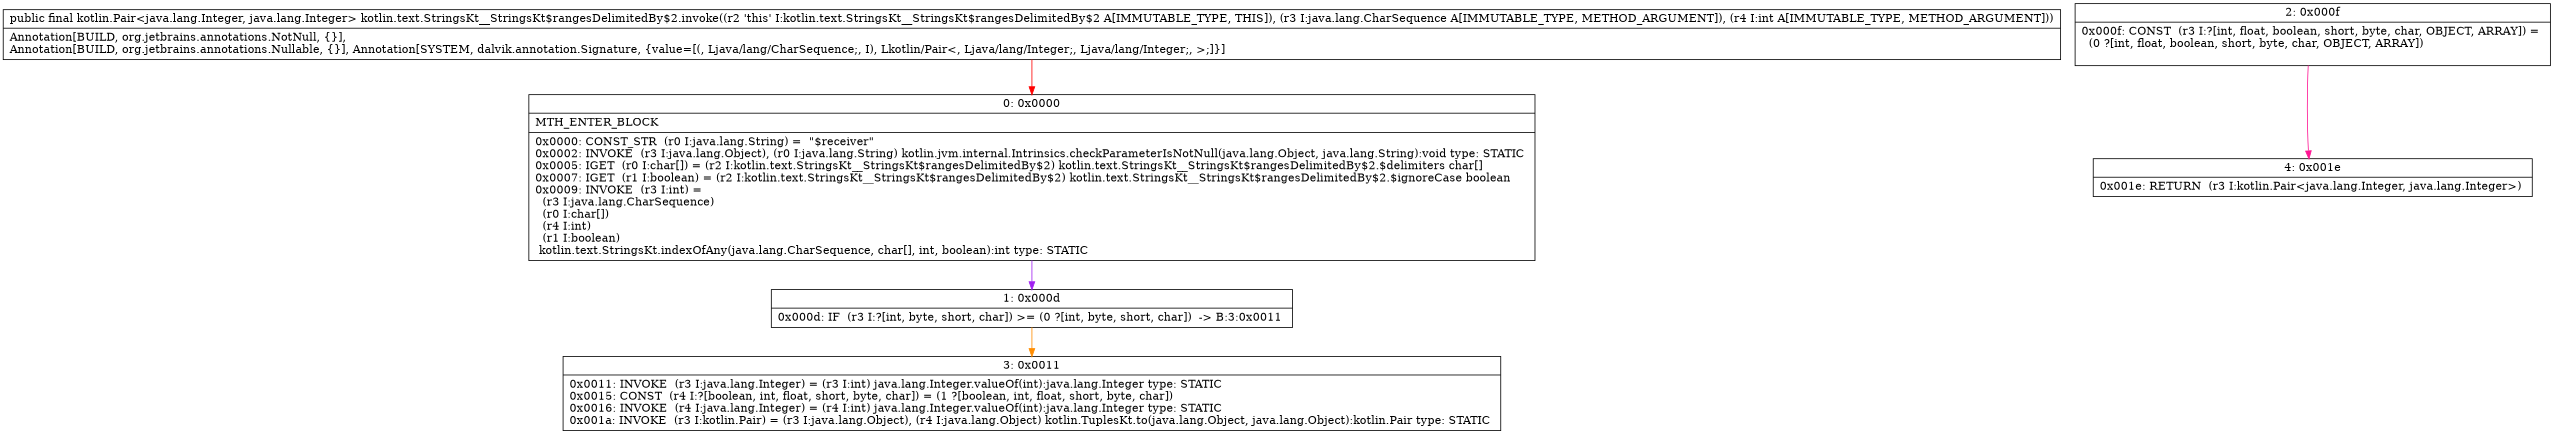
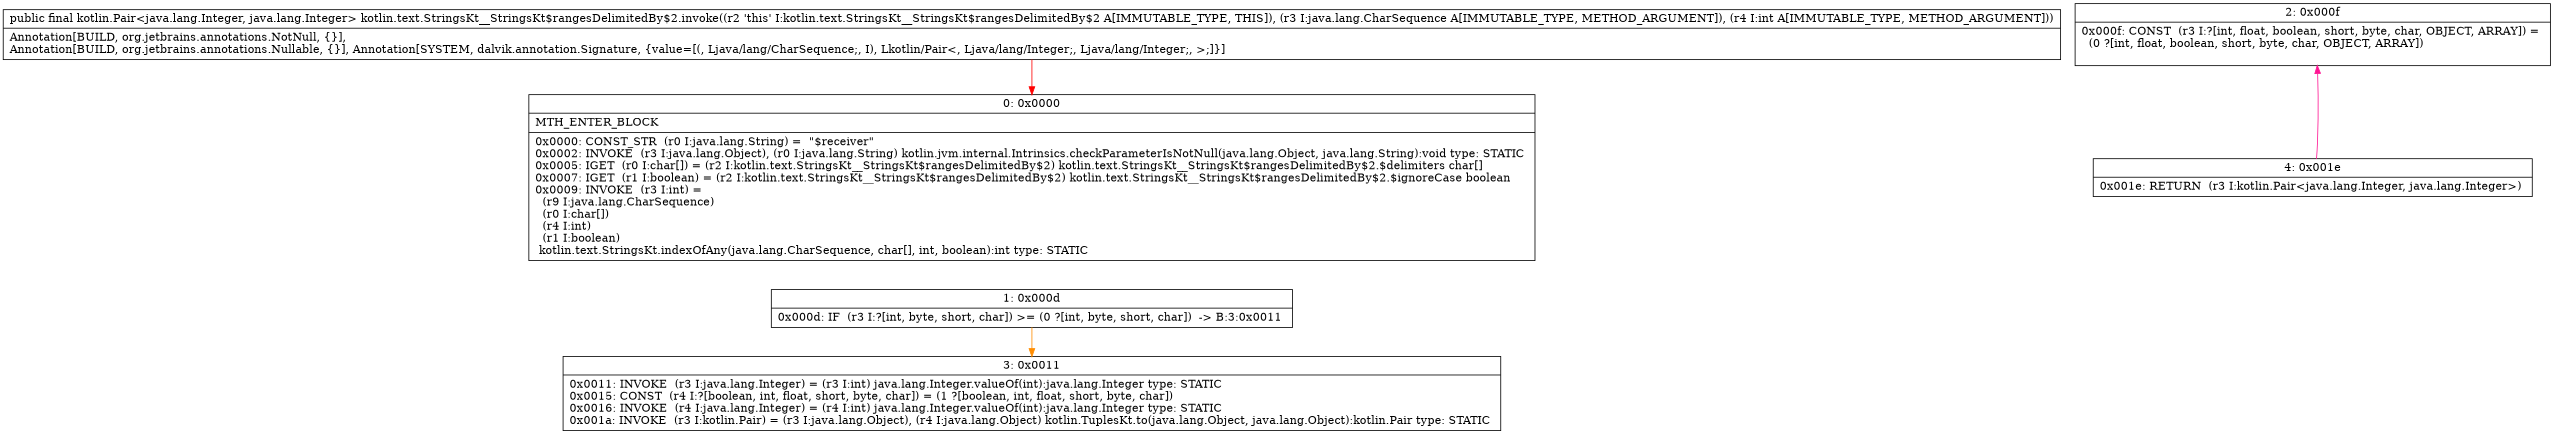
(2307, 108) -> (2318, 116)
(625, 202) -> (625, 202)
(1032, 271) -> none
